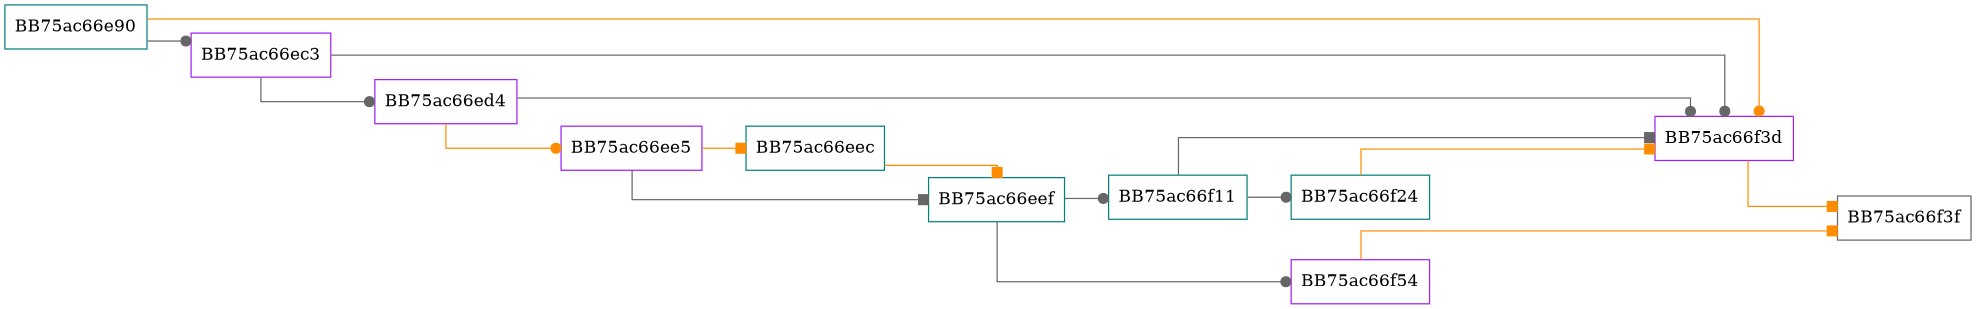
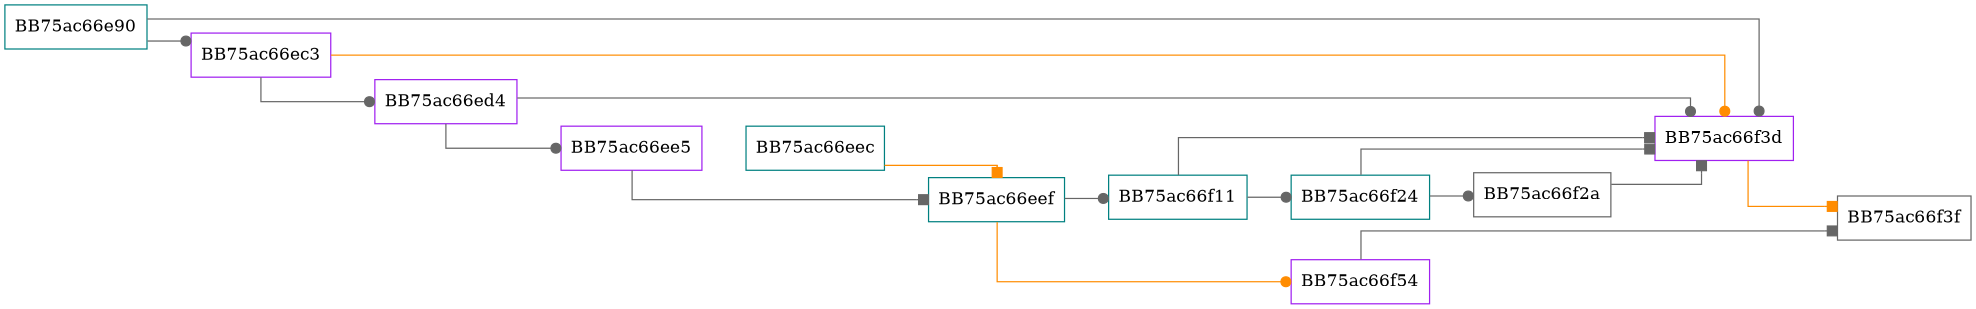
(997, 19) -> (997, 19)
(1054, 55) -> (1054, 55)
(486, 148) -> (486, 148)
(718, 148) -> none
(1489, 149) -> (1489, 149)
none -> (1542, 195)
(1579, 231) -> (1579, 231)
(1109, 282) -> (1109, 282)
